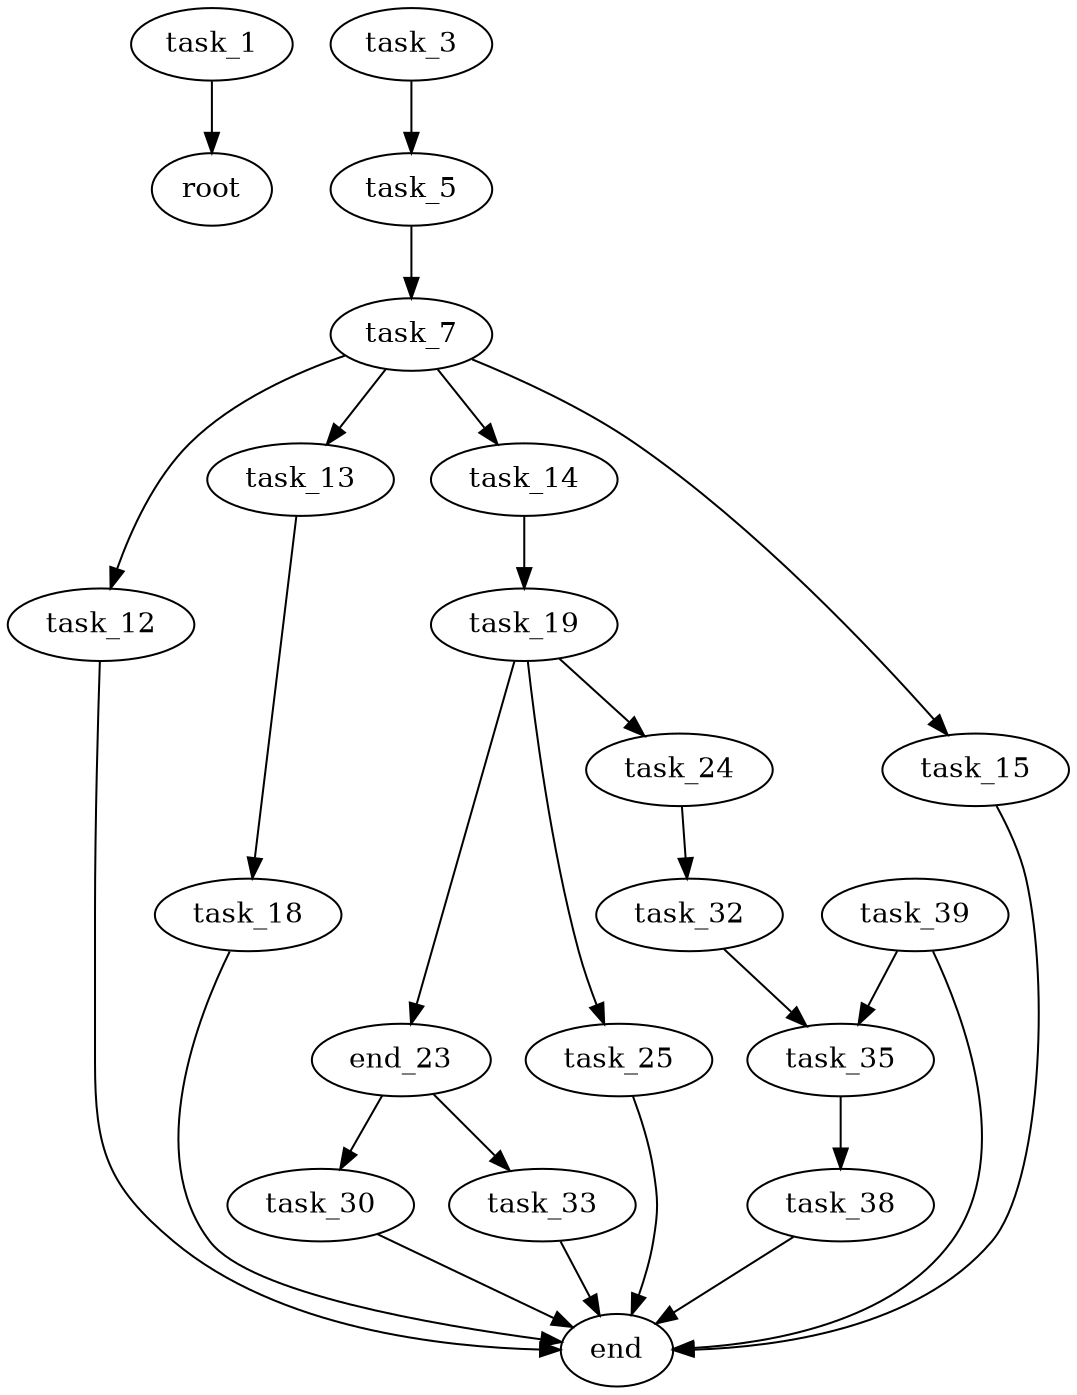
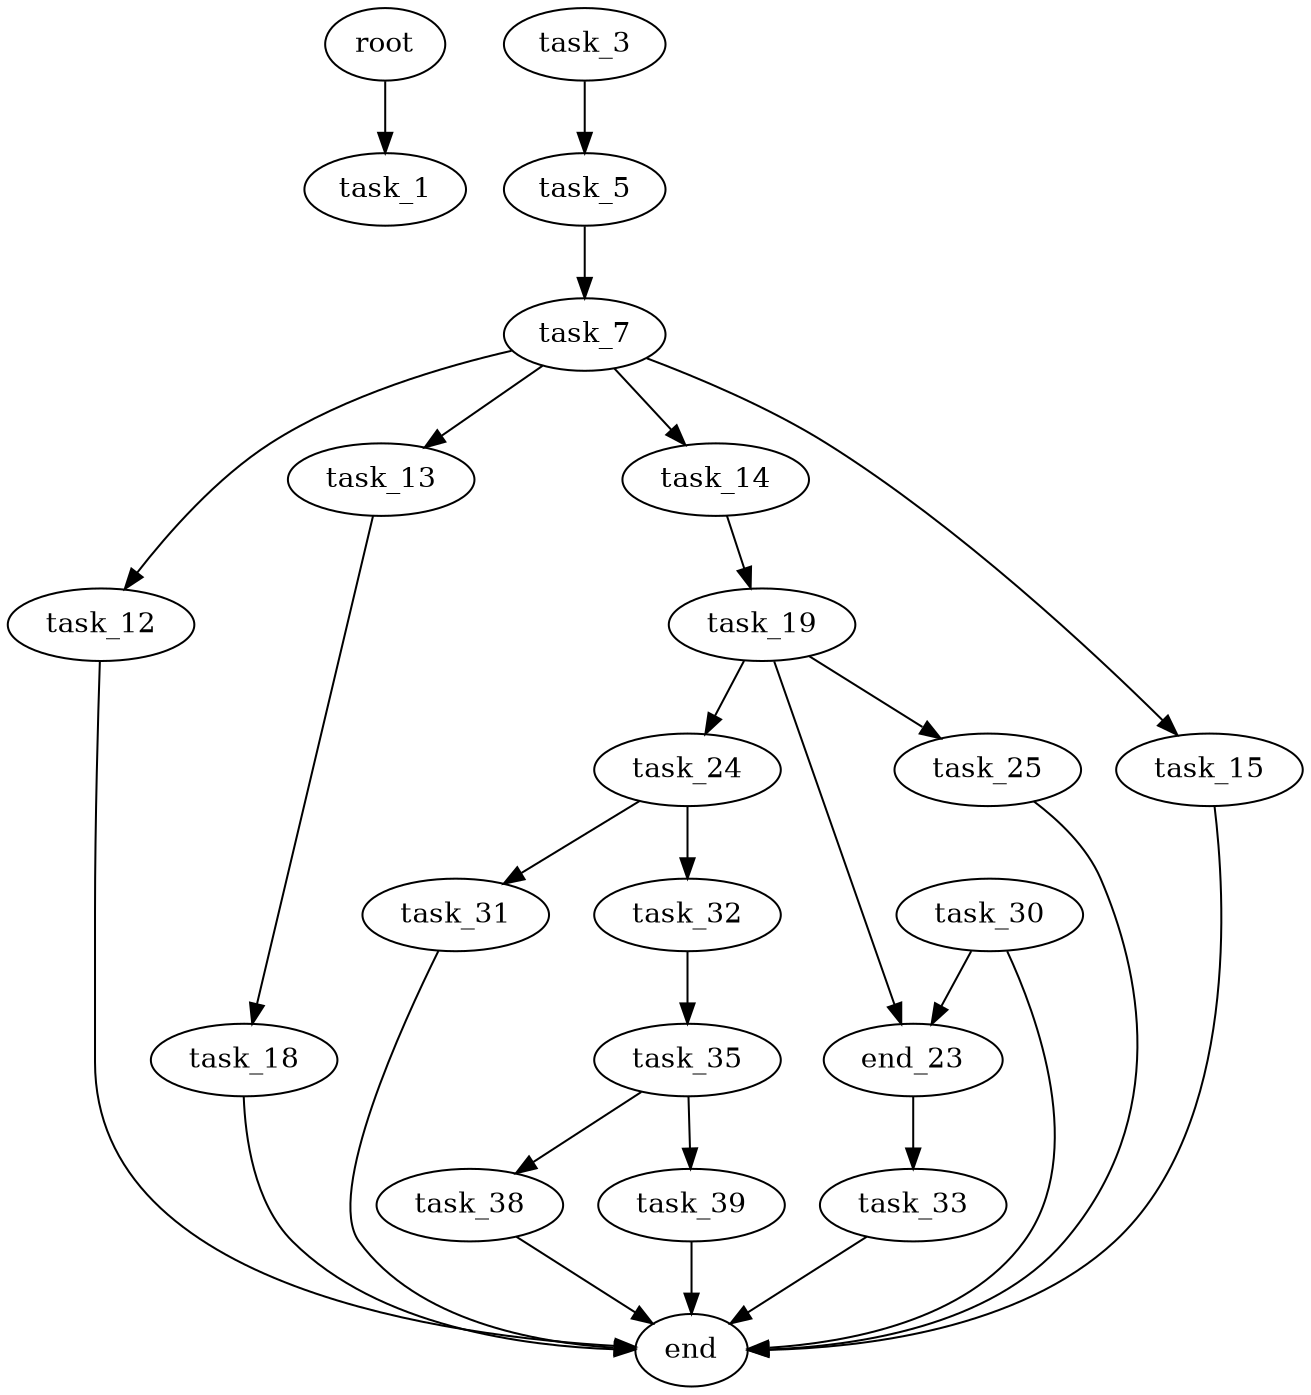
(212, 107) -> (385, 107)
none -> (456, 915)
(883, 979) -> (689, 1123)
(366, 1123) -> (956, 979)
